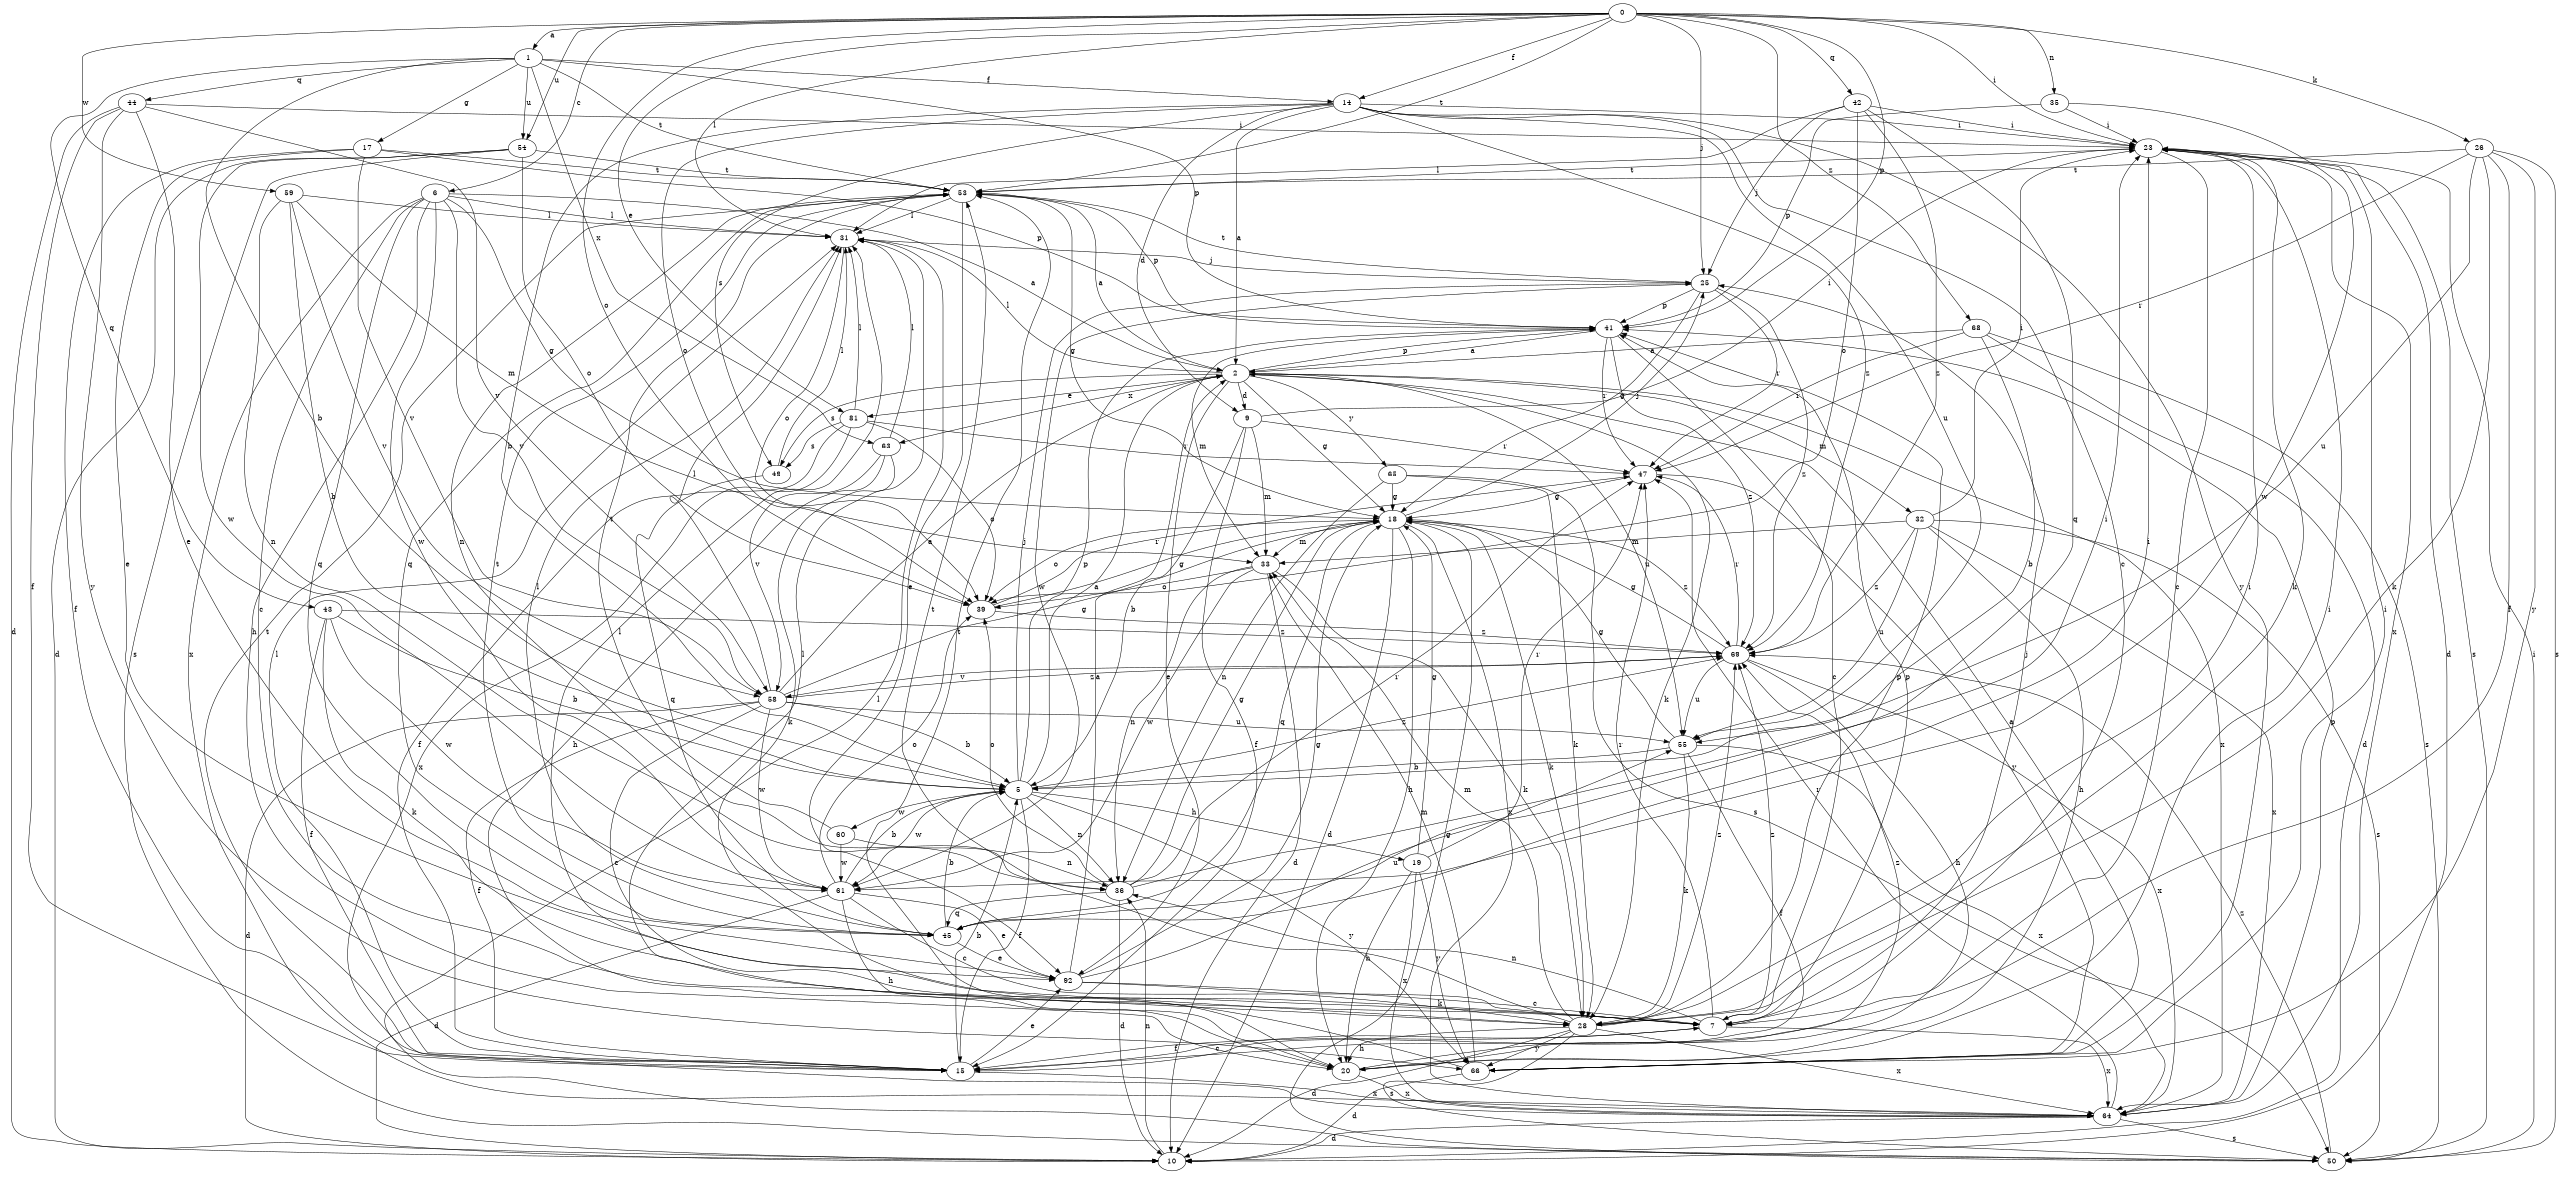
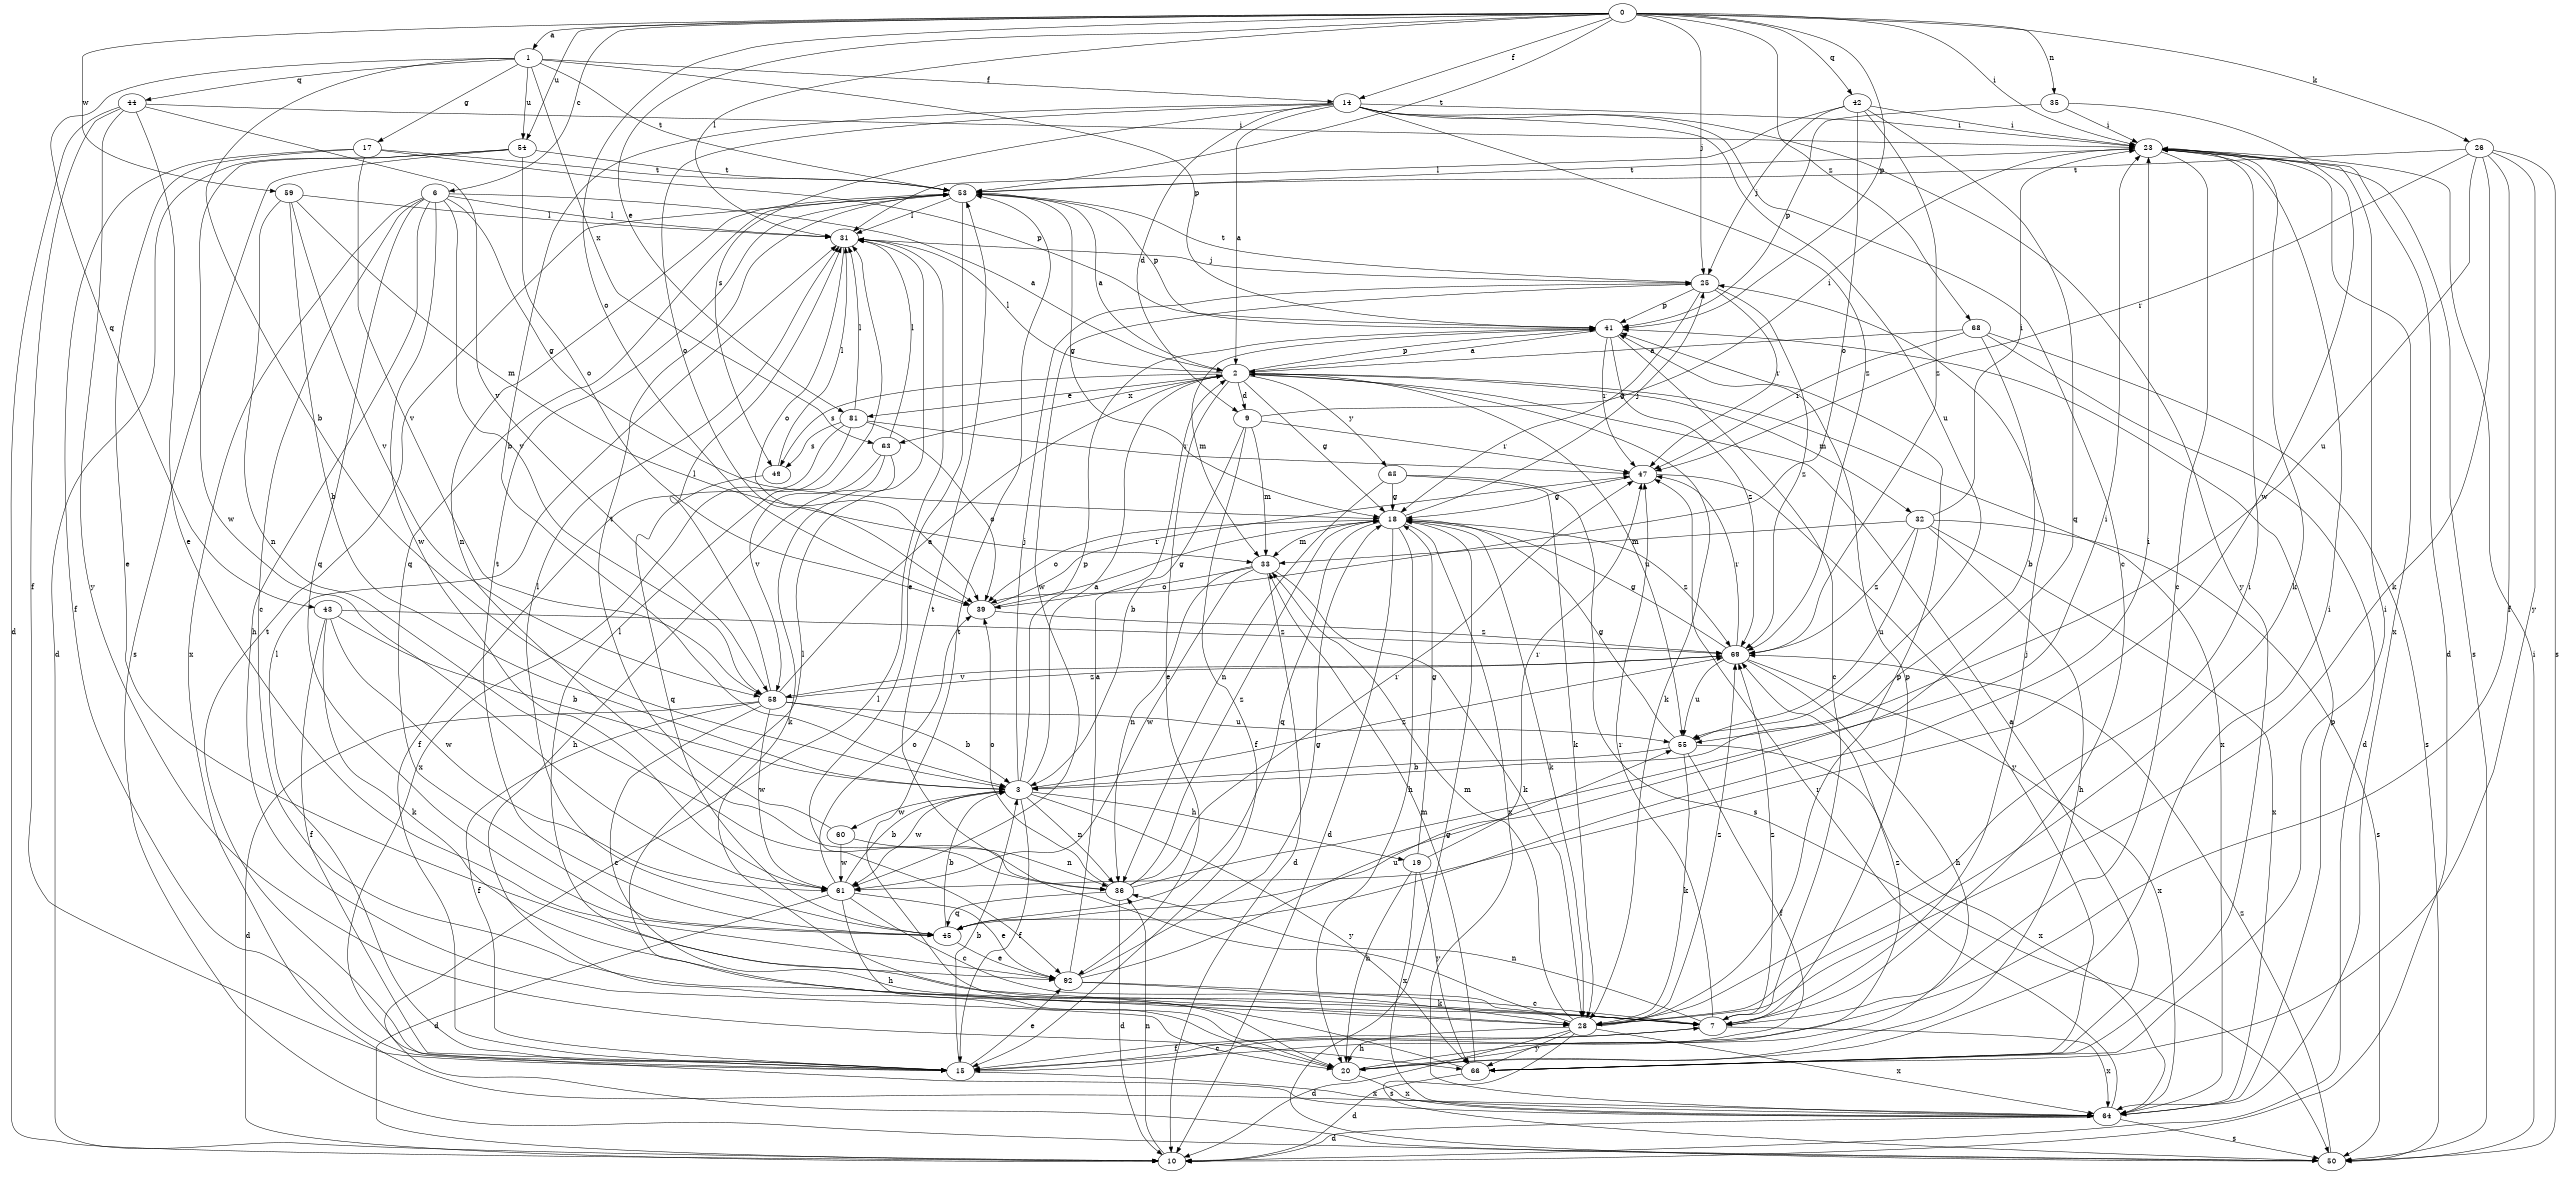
(1077, 602) -> none
(1242, 700) -> (1242, 700)
(1019, 790) -> (1019, 790)
